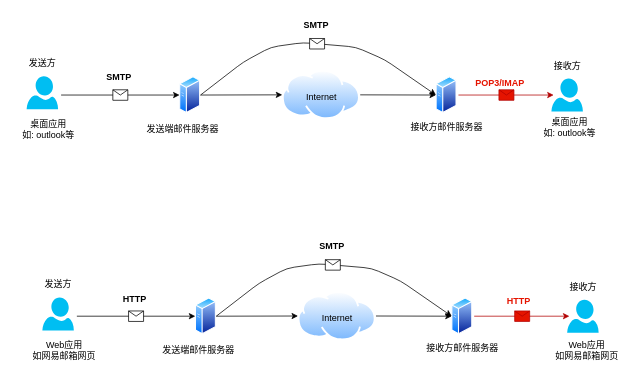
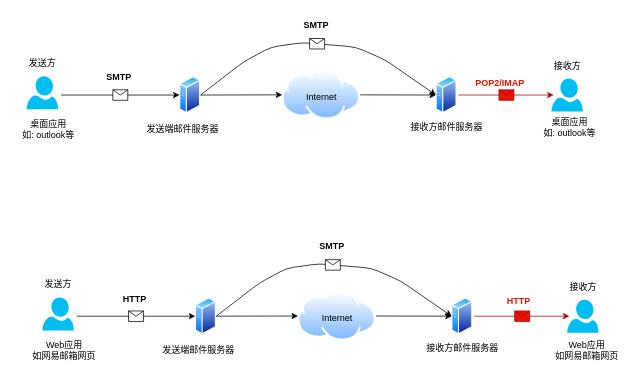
(500, 83) -> (500, 83)
